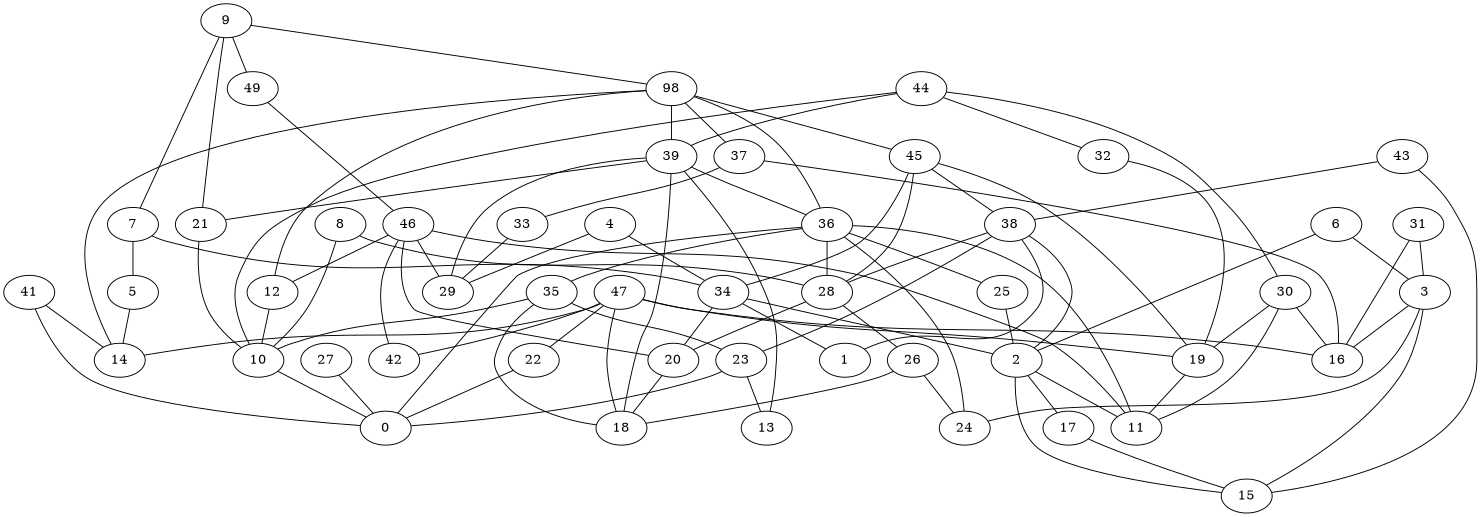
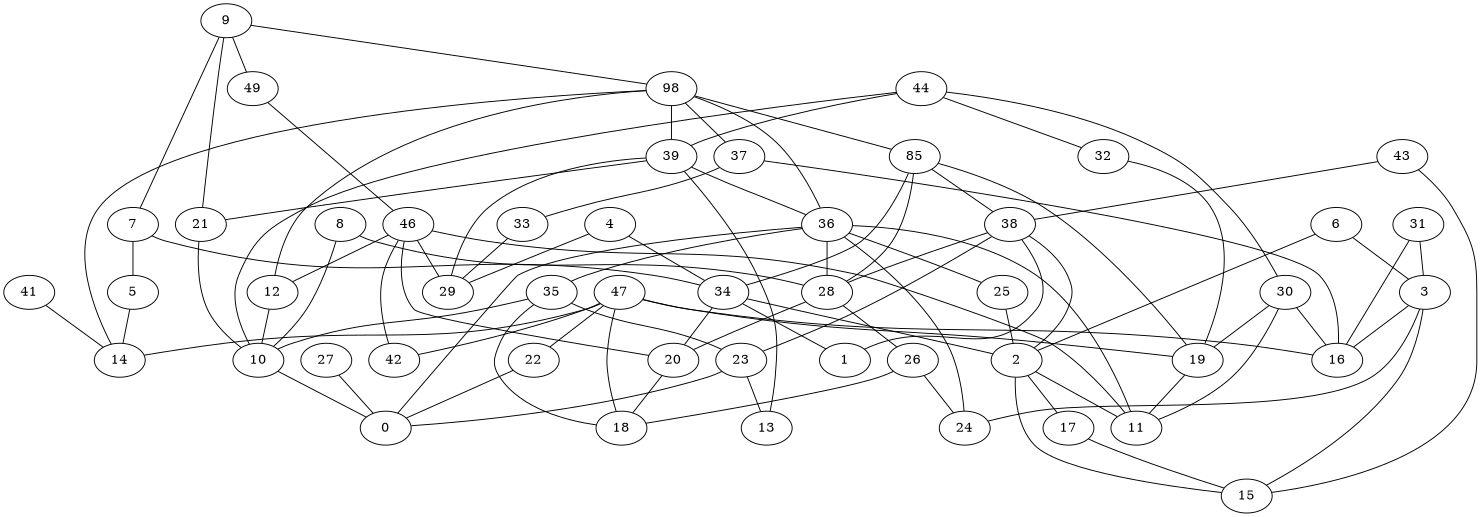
(915, 157) -> (915, 157)
(657, 295) -> none
(178, 405) -> none
